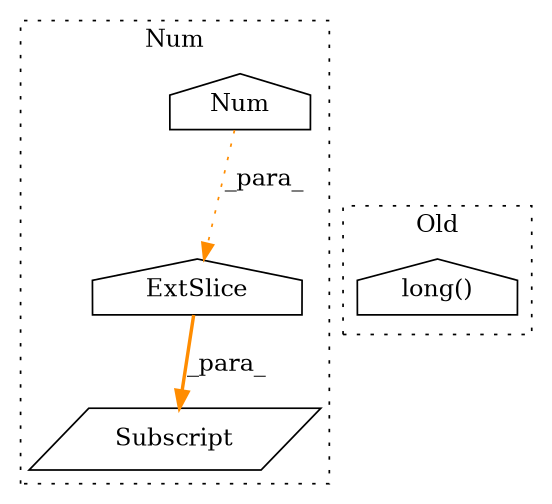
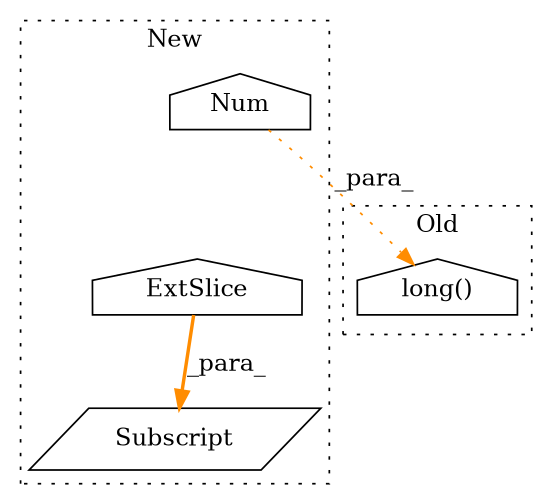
(175, 40) -> (175, 40)
(221, 187) -> (316, 171)
